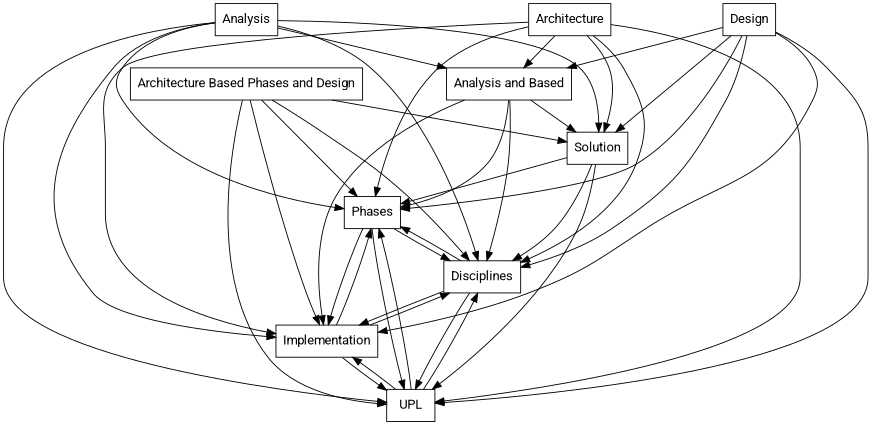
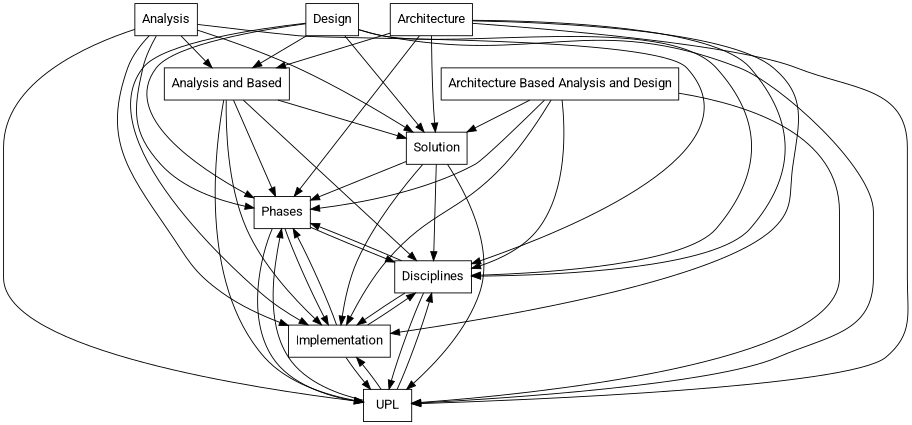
(246, 84) -> (560, 84)
none -> (371, 235)
none -> (227, 284)
